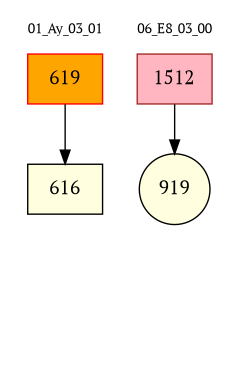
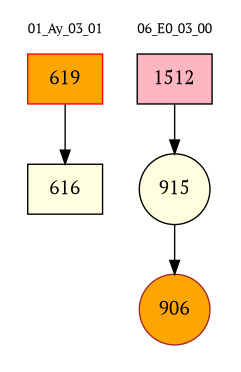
(175, 30) -> (175, 30)
(175, 79) -> (175, 79)
(175, 189) -> (175, 189)
none -> (175, 310)
